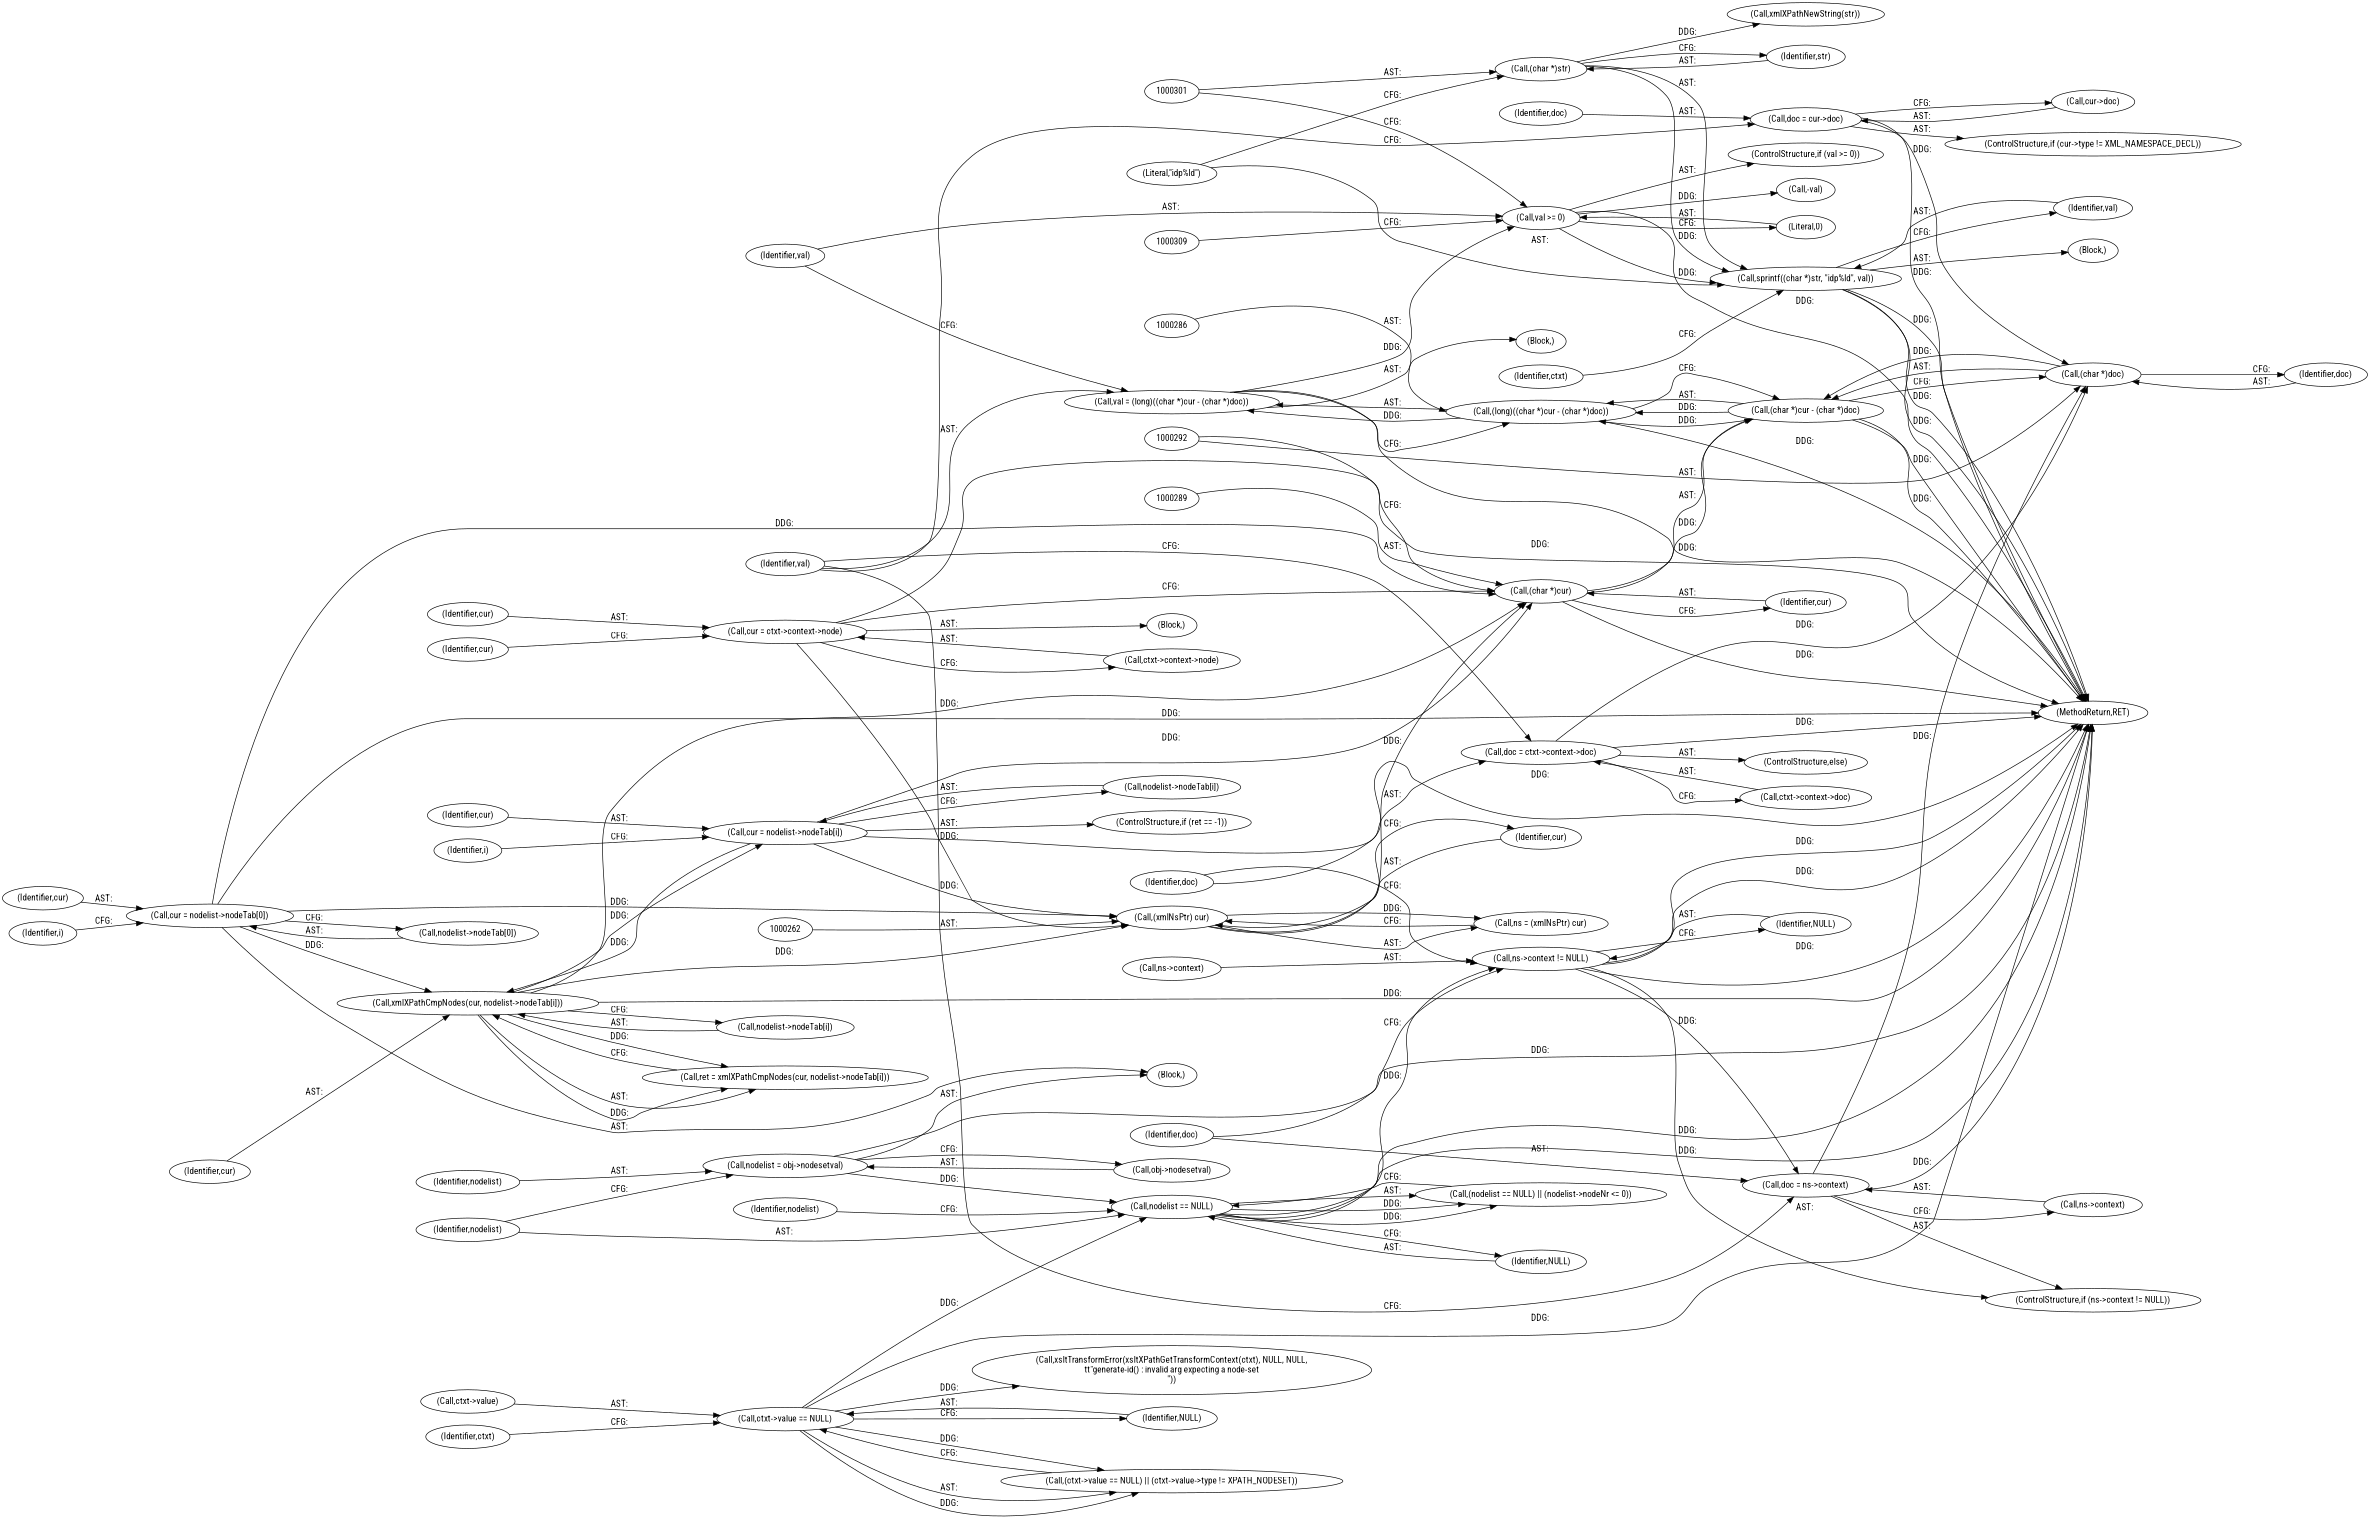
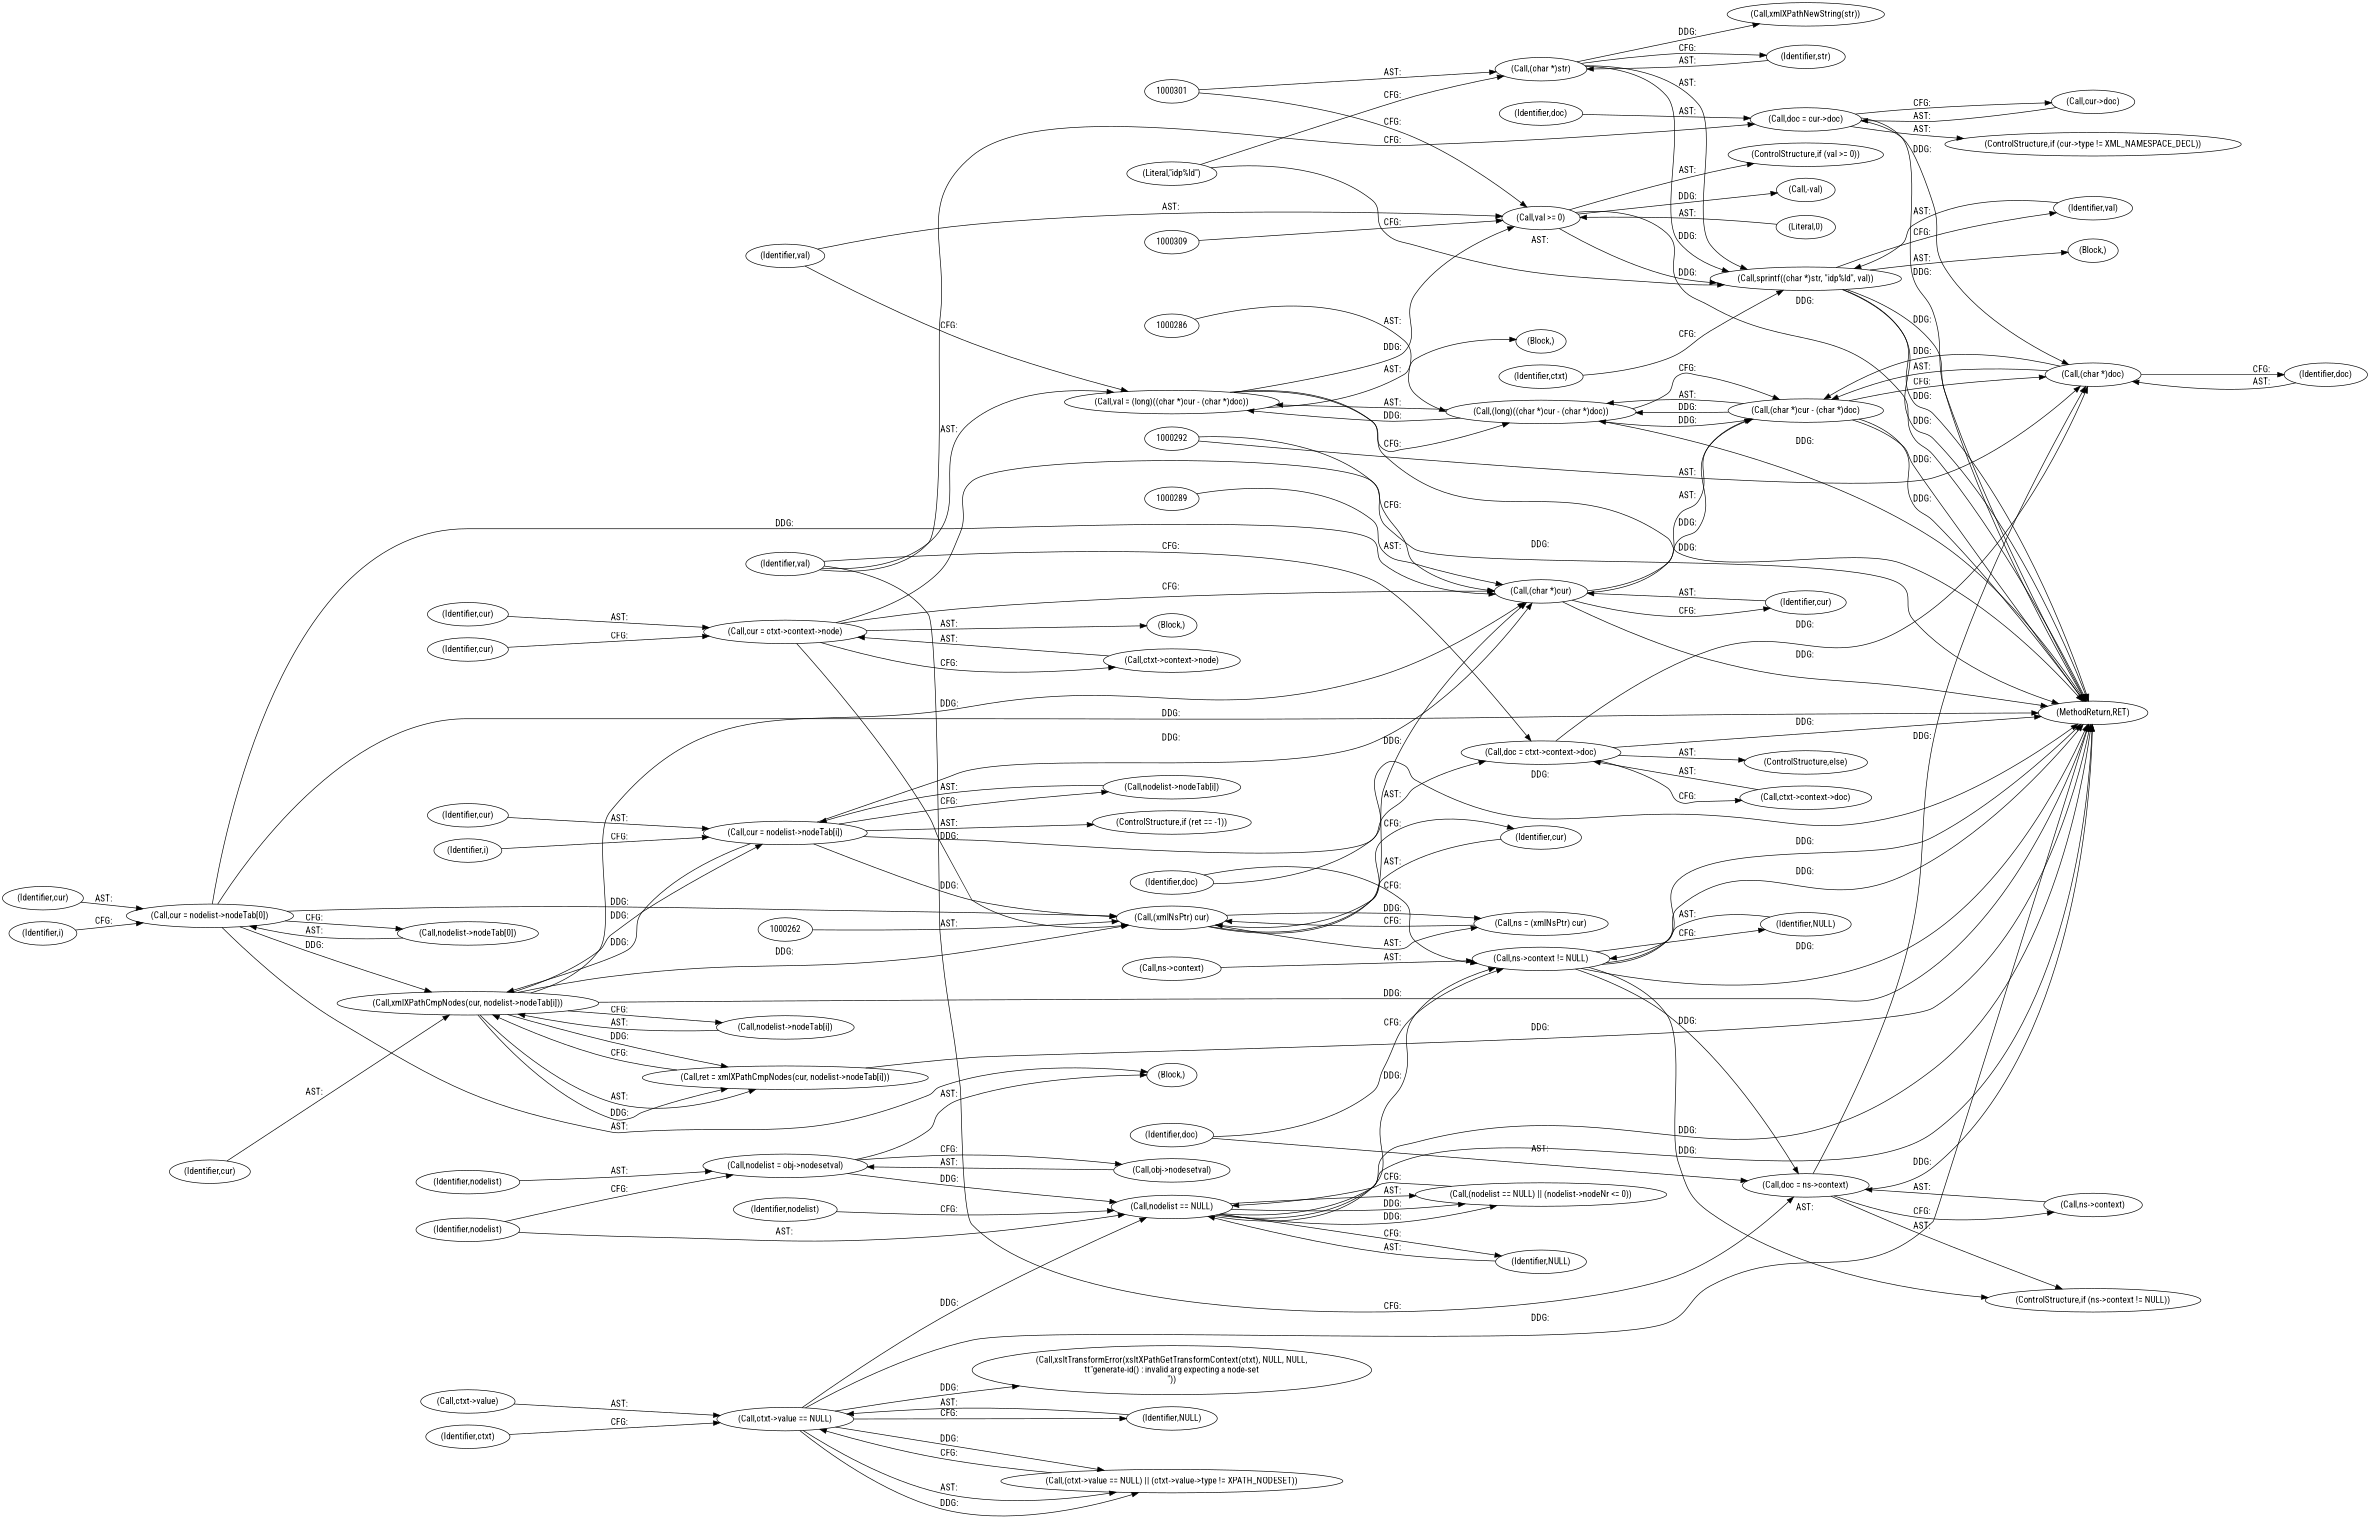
(1679, 228) -> none
(1542, 1057) -> (1562, 1038)
